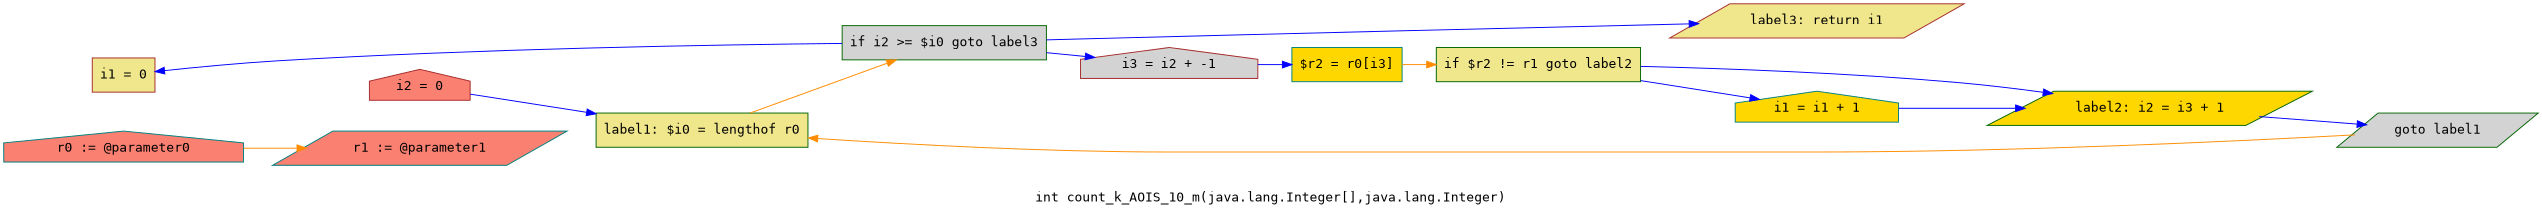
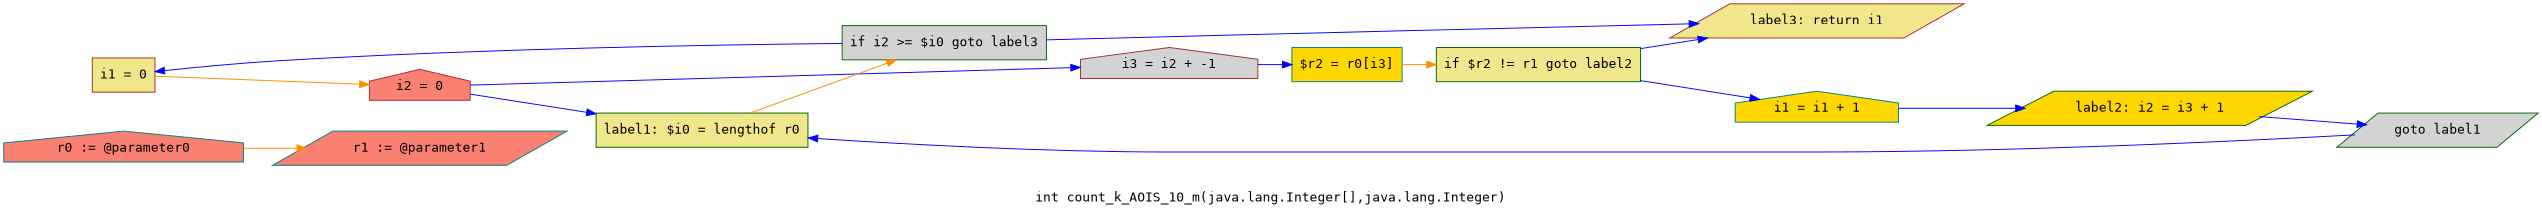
(1066, 55) -> (770, 77)
(1842, 74) -> (1669, 44)
none -> (257, 80)
(1586, 152) -> (1586, 152)
